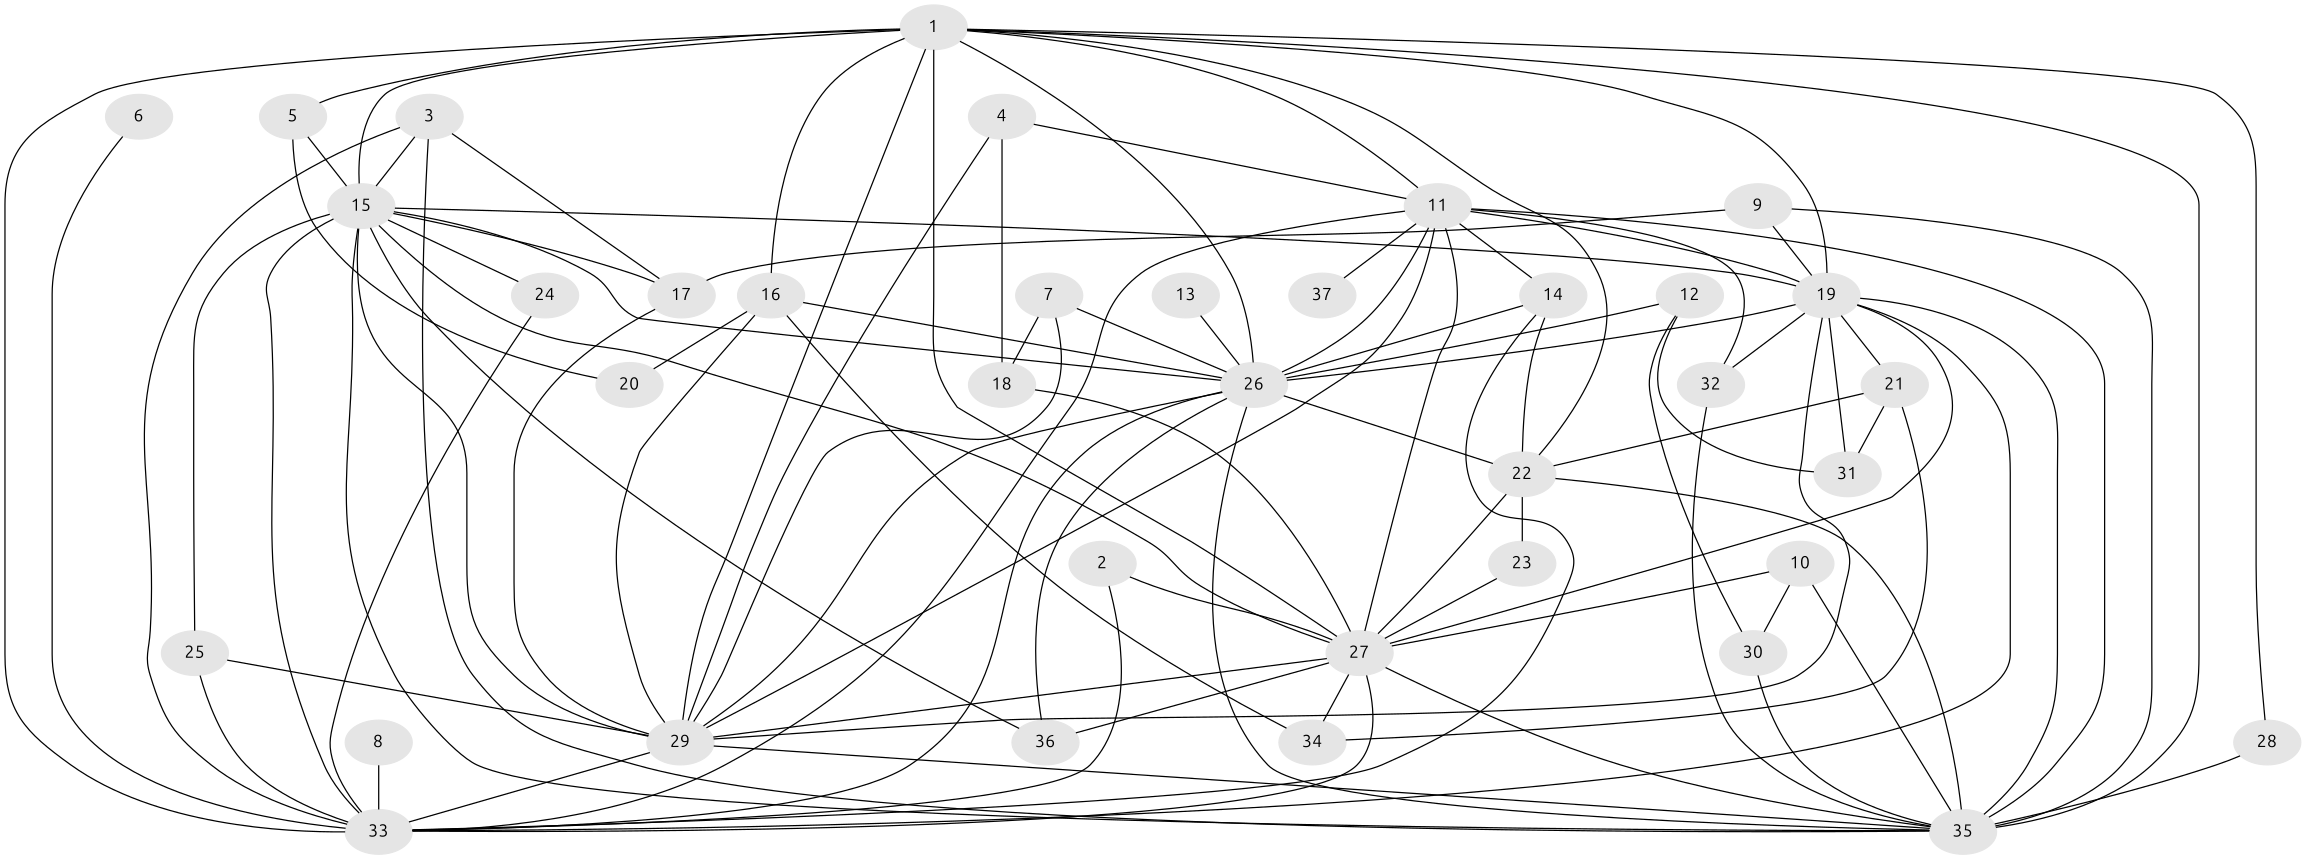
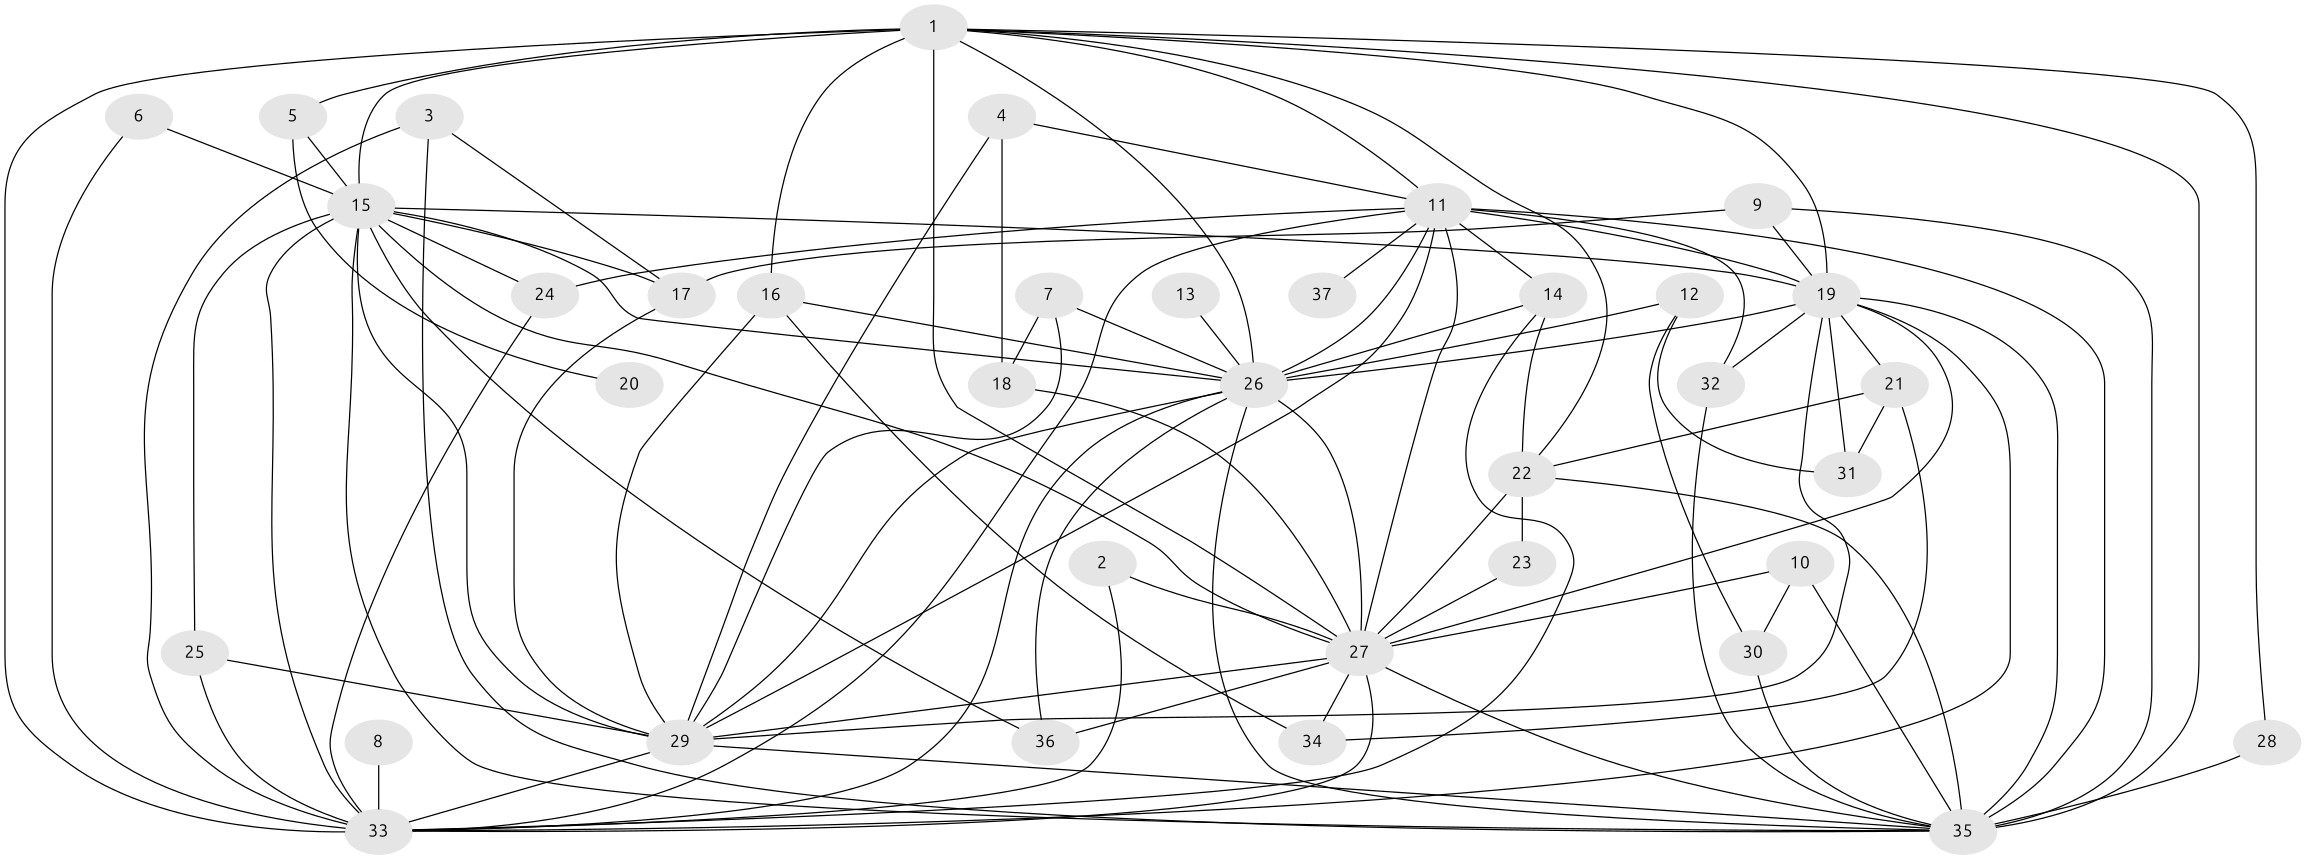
(395, 161) -> (250, 161)
none -> (968, 235)
(700, 340) -> none
(794, 382) -> none
(1388, 430) -> (1349, 503)
